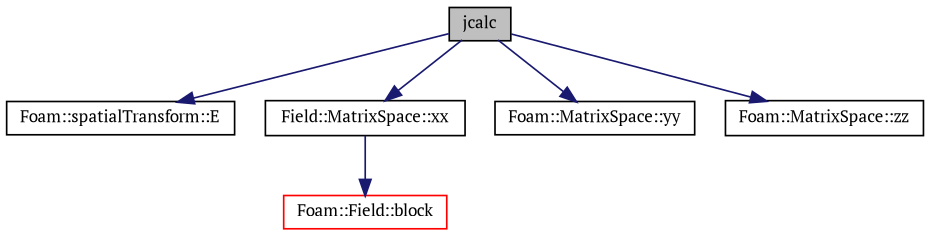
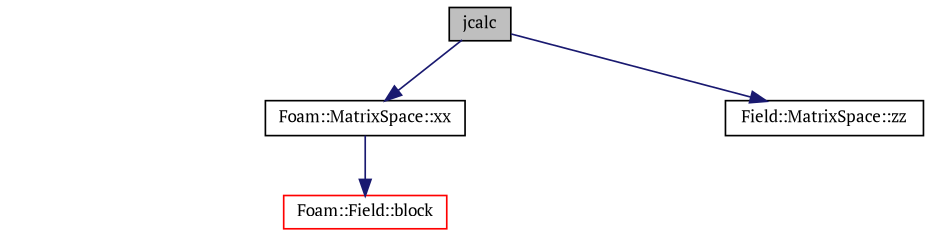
(121, 118) -> none
(365, 118) -> (365, 118)
(595, 118) -> none
(824, 118) -> (824, 118)
